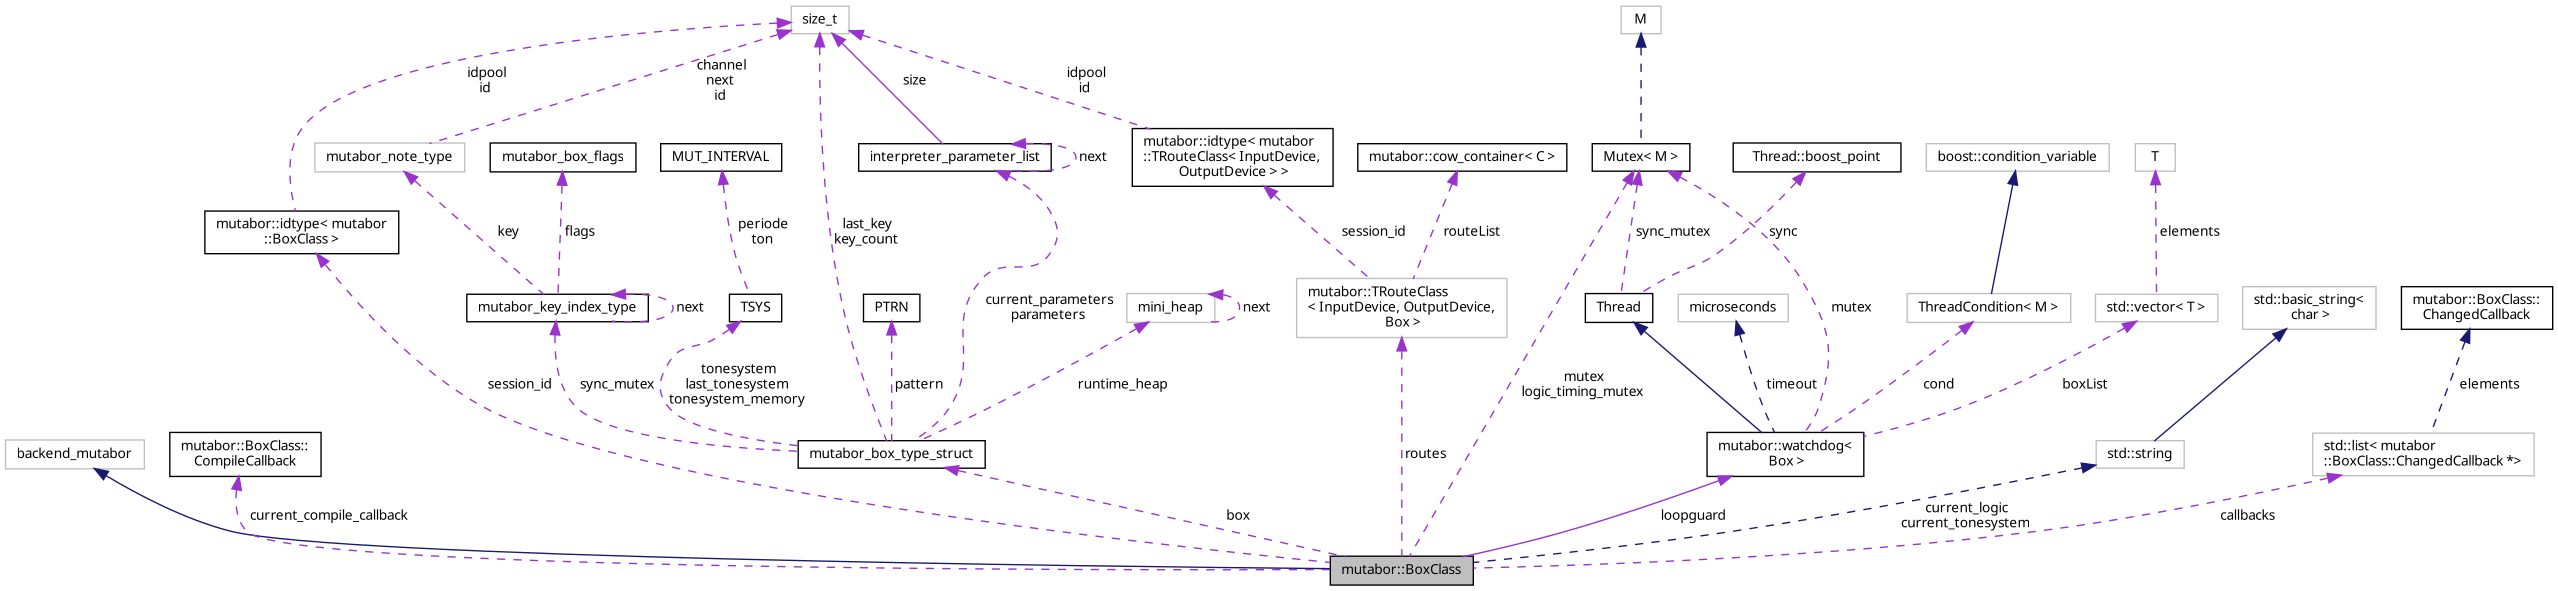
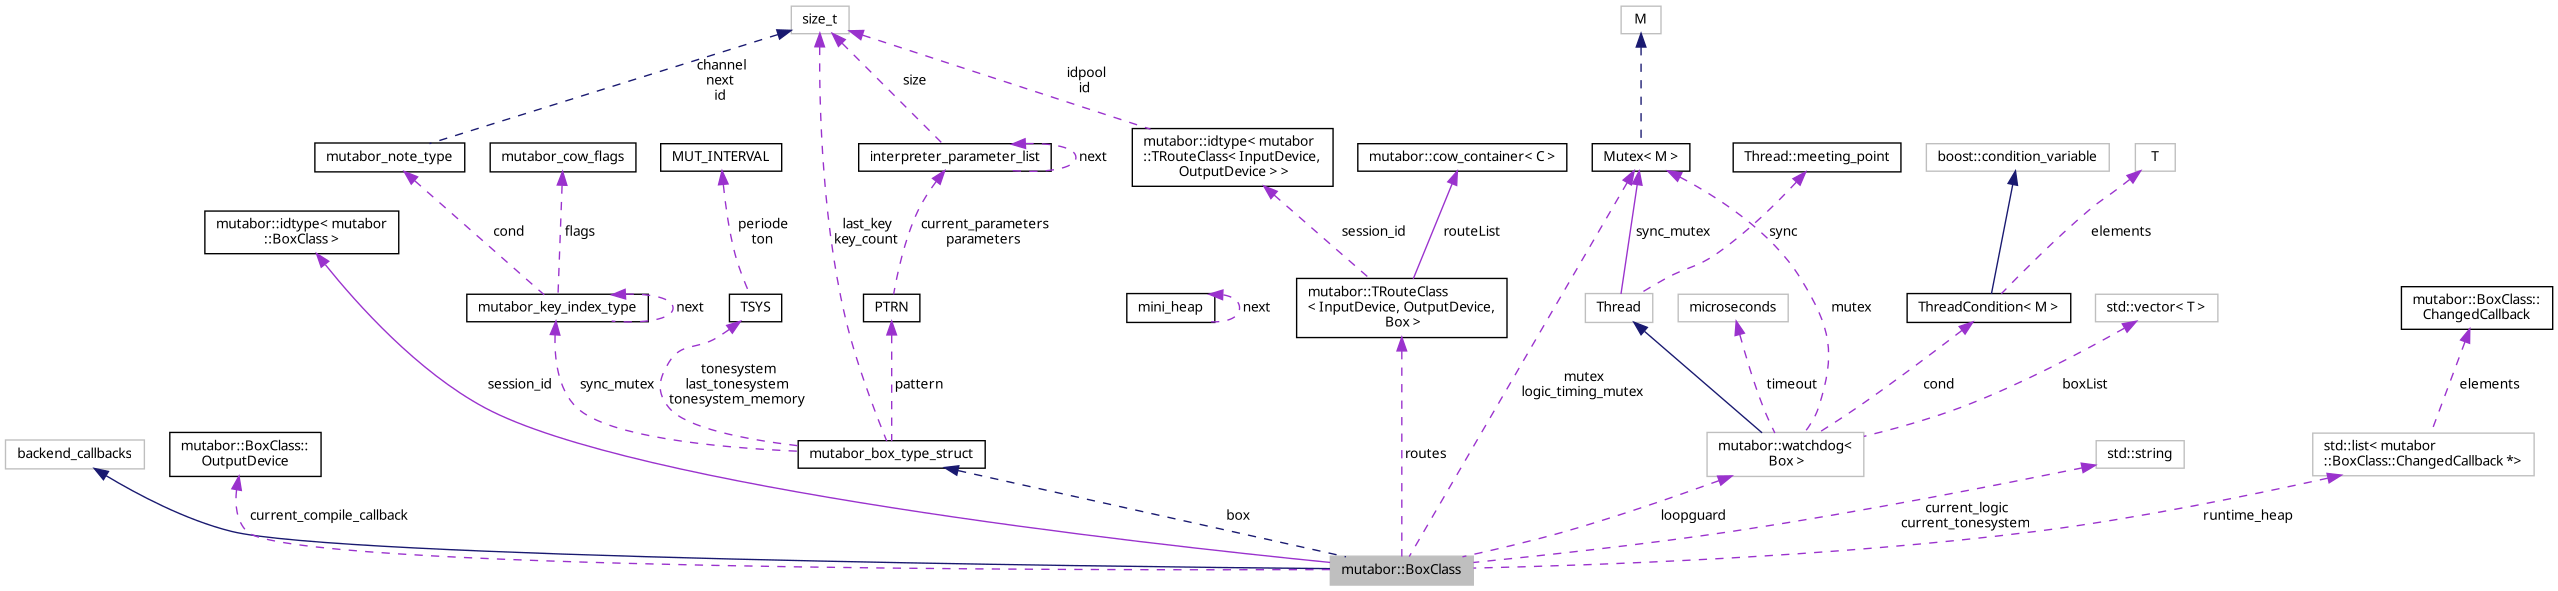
(489, 55) -> none
(604, 89) -> (604, 89)
(893, 94) -> (893, 94)
(390, 157) -> (390, 157)
(563, 157) -> (563, 157)
(1817, 157) -> (1817, 157)
(1433, 231) -> (1433, 231)
(507, 232) -> (507, 232)
(1629, 239) -> (1629, 239)
(2156, 240) -> (2063, 233)
(979, 283) -> (908, 235)
(1171, 308) -> (1171, 308)
(1402, 308) -> (1402, 308)
(1619, 308) -> (1619, 308)
(1989, 308) -> (1989, 308)
(2309, 308) -> none
(1755, 385) -> (1755, 385)
(1028, 388) -> none
(2448, 388) -> (2448, 388)
(75, 454) -> (75, 454)
(245, 454) -> (245, 454)
(1785, 454) -> (1785, 454)
(796, 491) -> (796, 491)
(1152, 514) -> (1152, 514)
(2247, 516) -> (2247, 516)
(1592, 523) -> (1592, 523)
(1779, 524) -> (1779, 524)
(1402, 571) -> (1402, 571)
